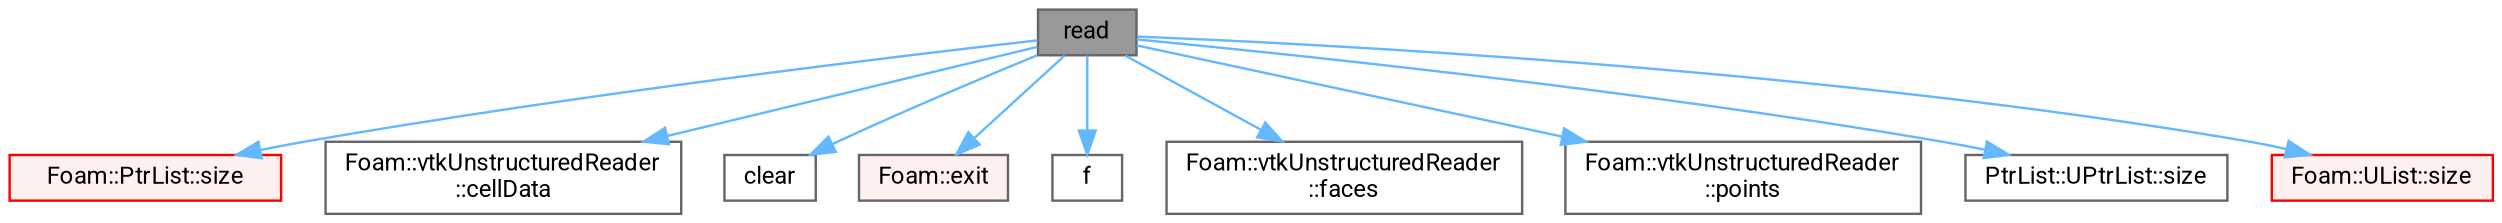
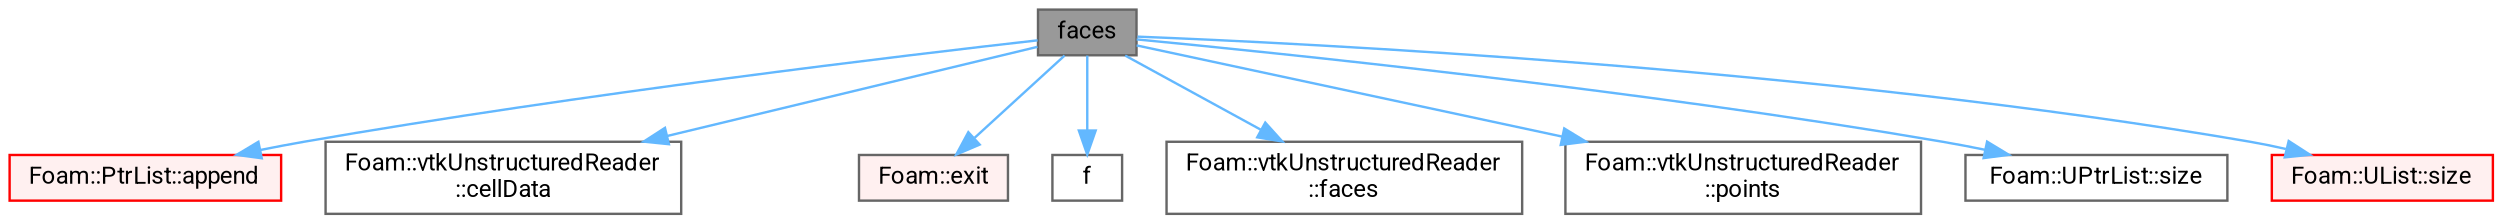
(1087, 32) -> (1087, 32)
(145, 178) -> (145, 178)
(770, 178) -> none
(2096, 178) -> (2096, 178)
